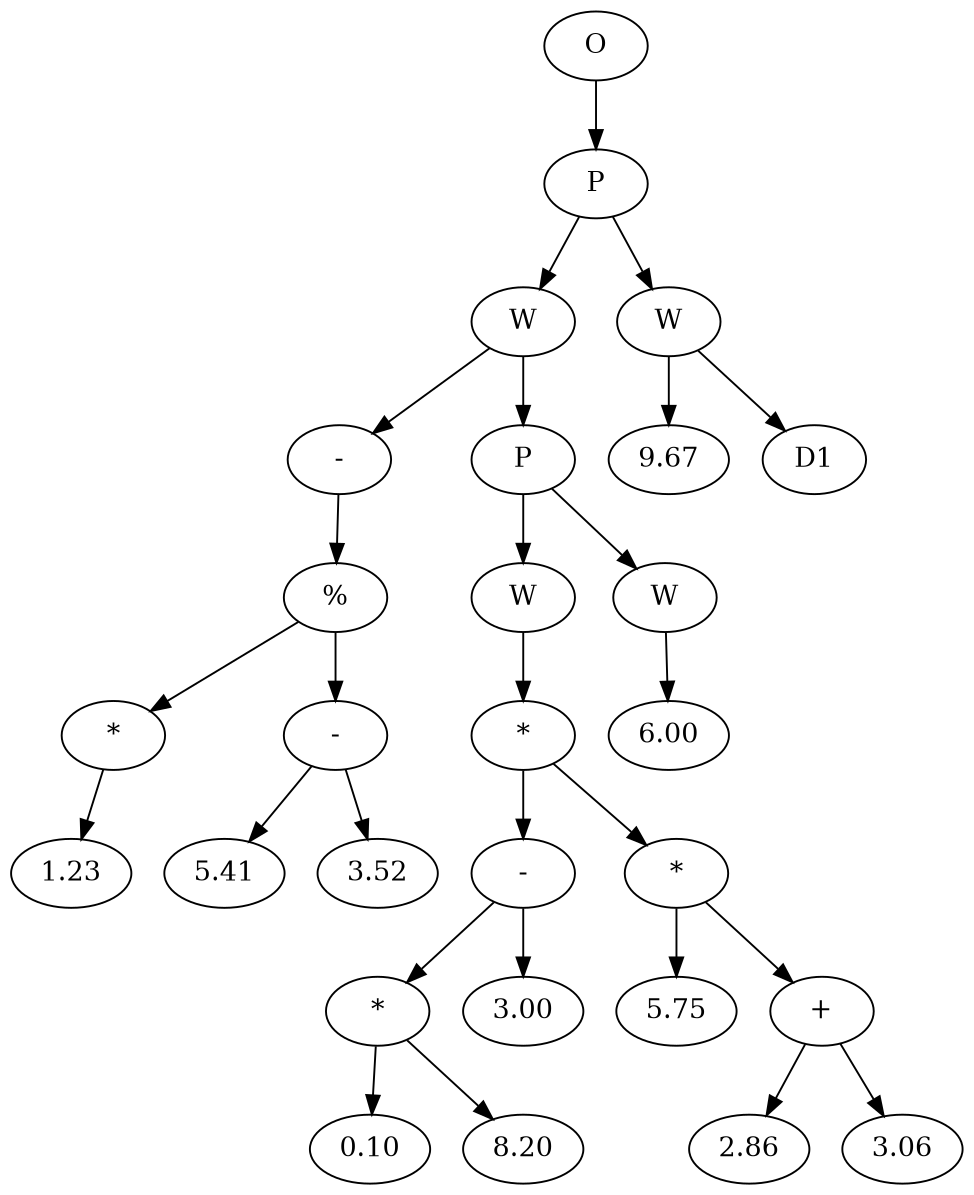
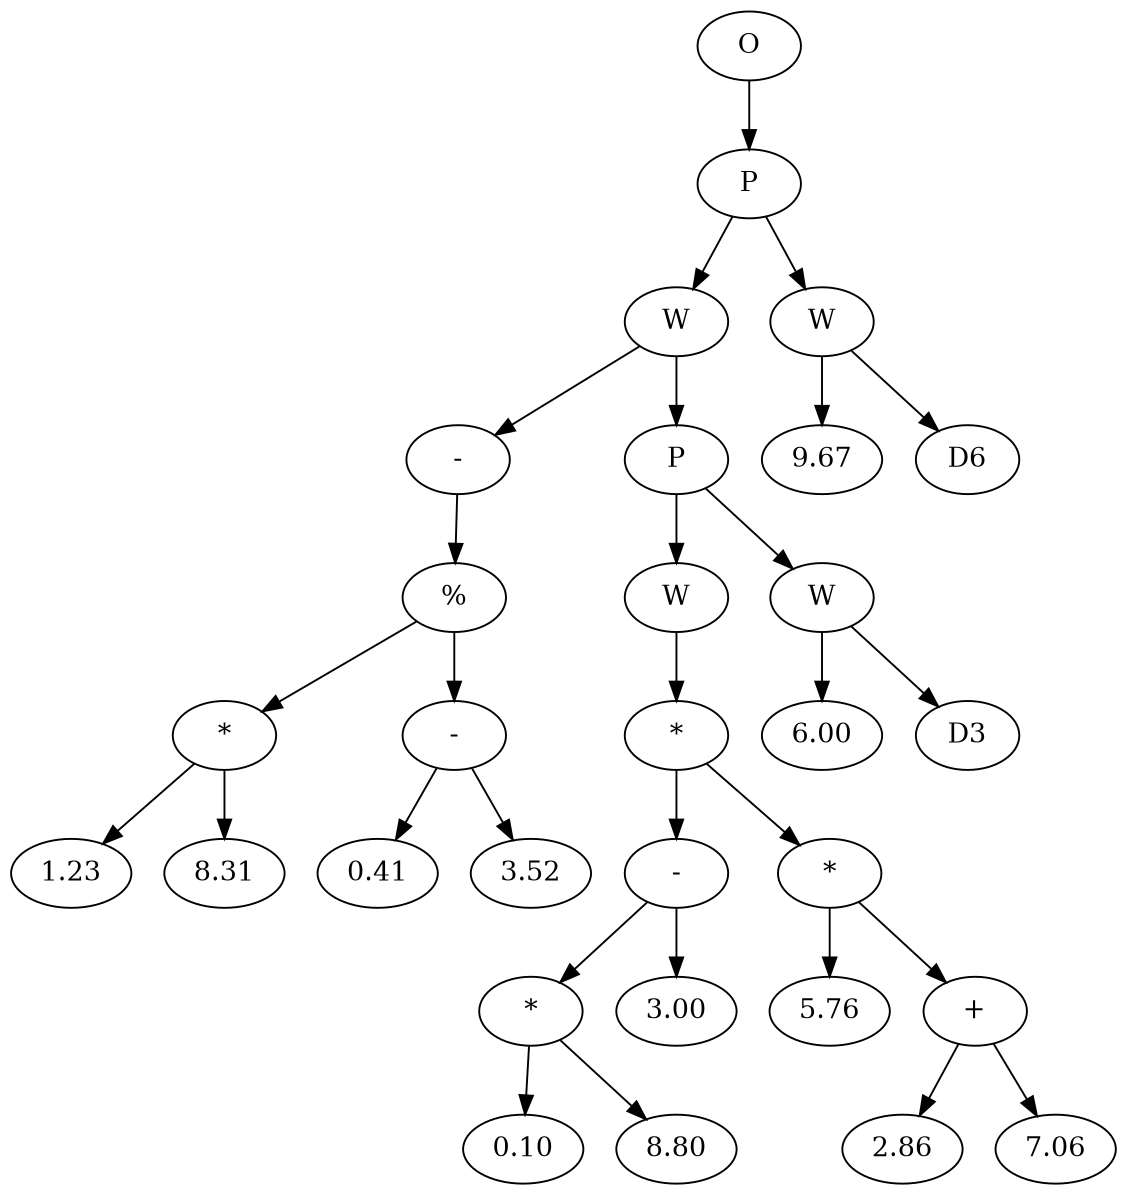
(814, 460) -> (968, 460)
none -> (968, 735)
none -> (224, 873)
(224, 873) -> (378, 873)
(676, 1011) -> (830, 1011)
(523, 1149) -> (676, 1149)
(902, 1149) -> (1056, 1149)
